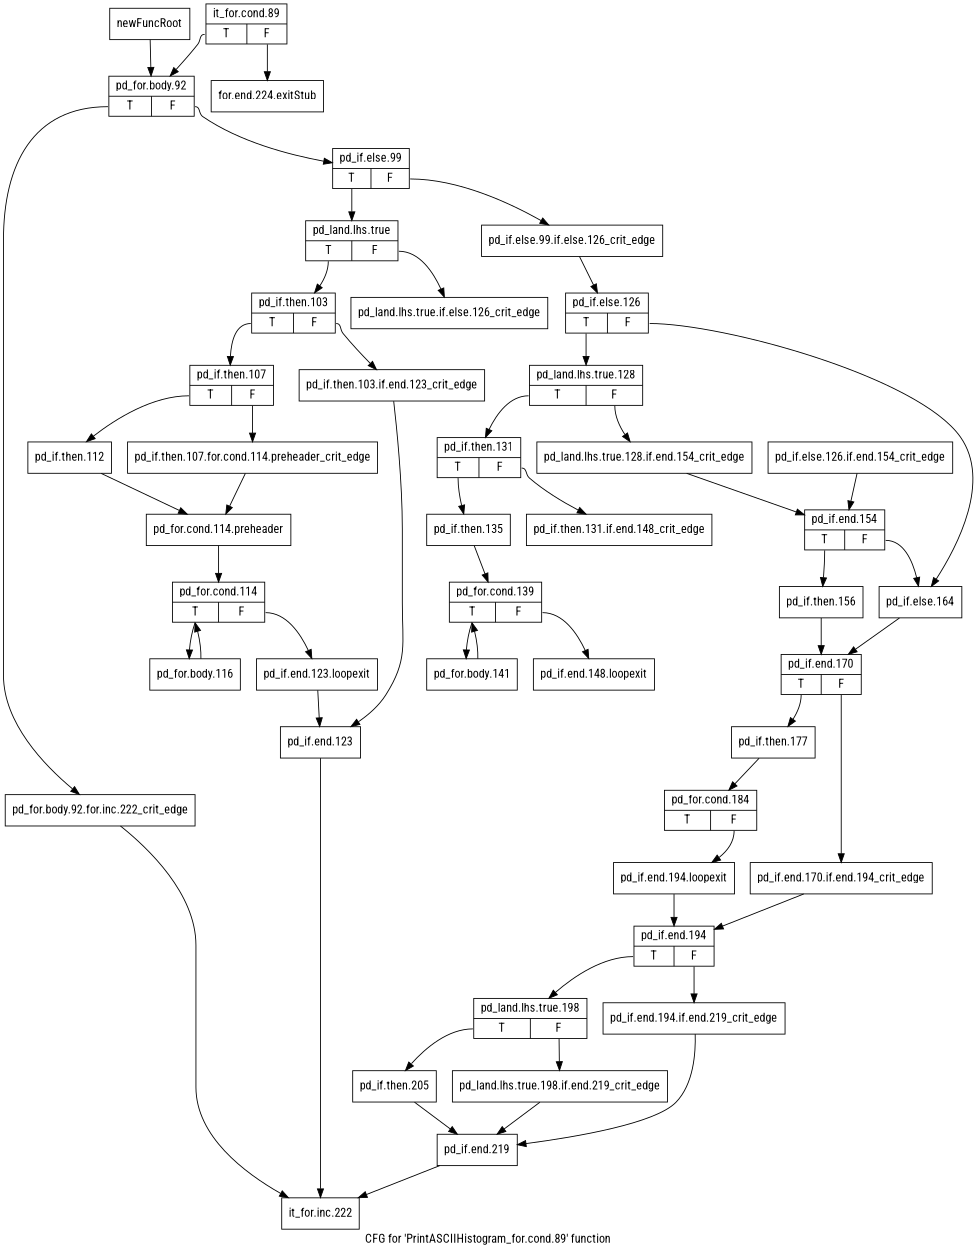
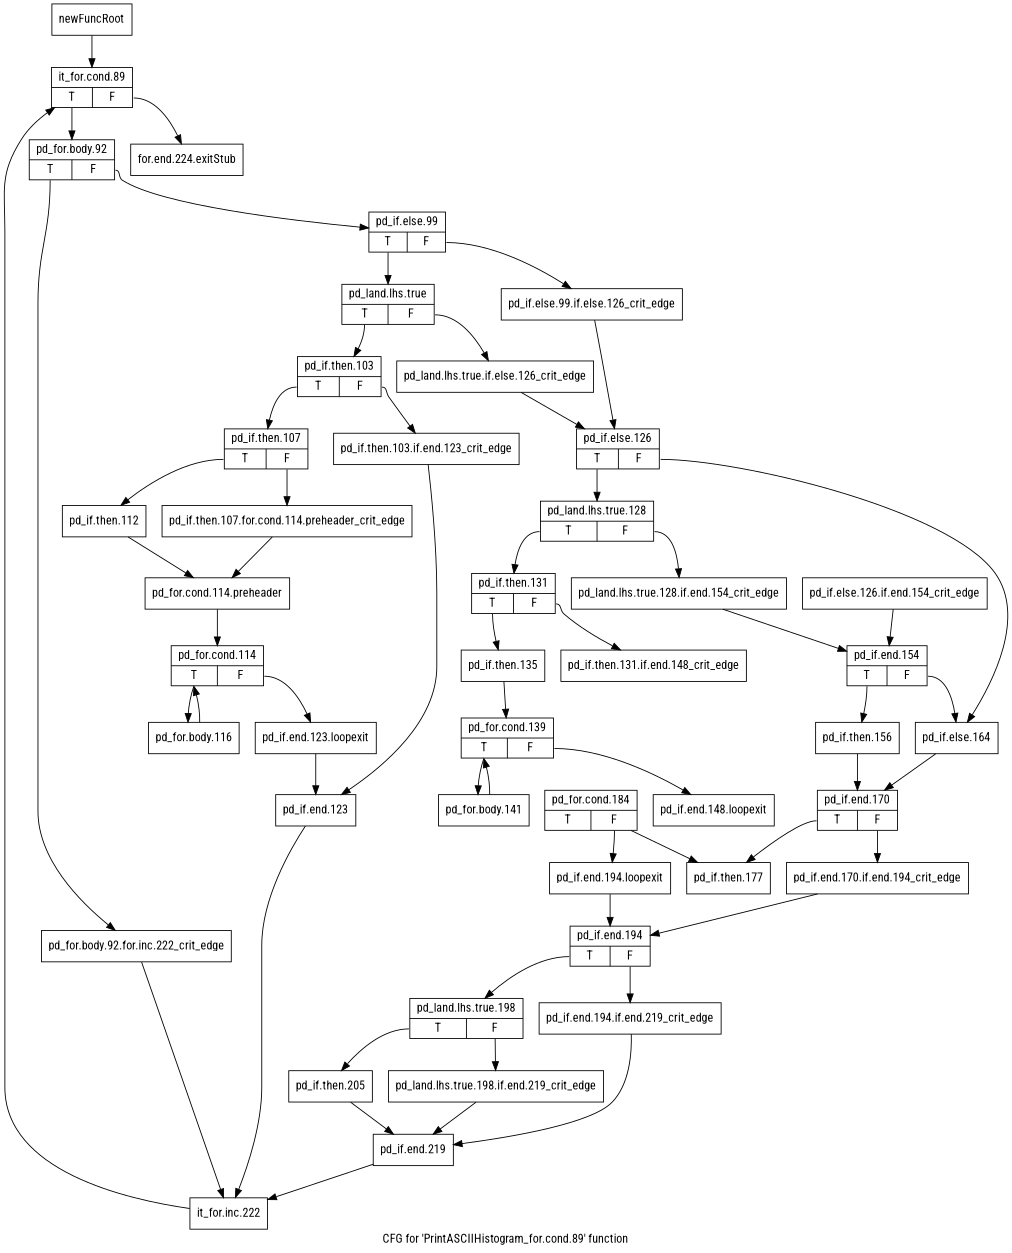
(150, 54) -> (92, 47)
none -> (549, 408)
none -> (5, 713)
(747, 771) -> (660, 845)
